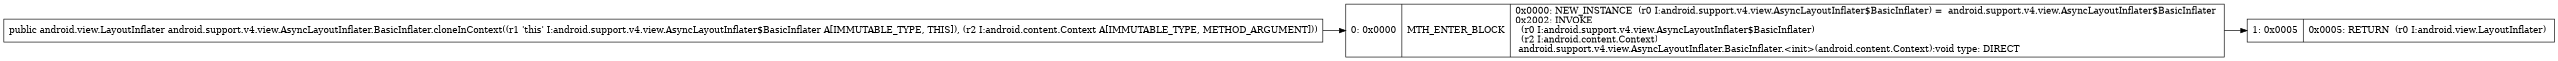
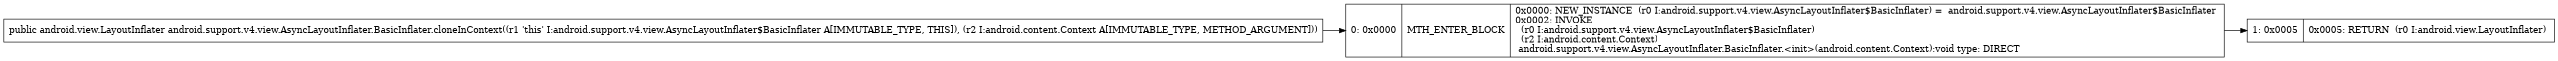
(1557, 21) -> (1557, 21)
